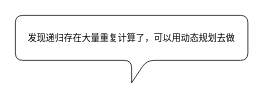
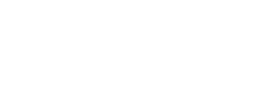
(132, 49) -> none
